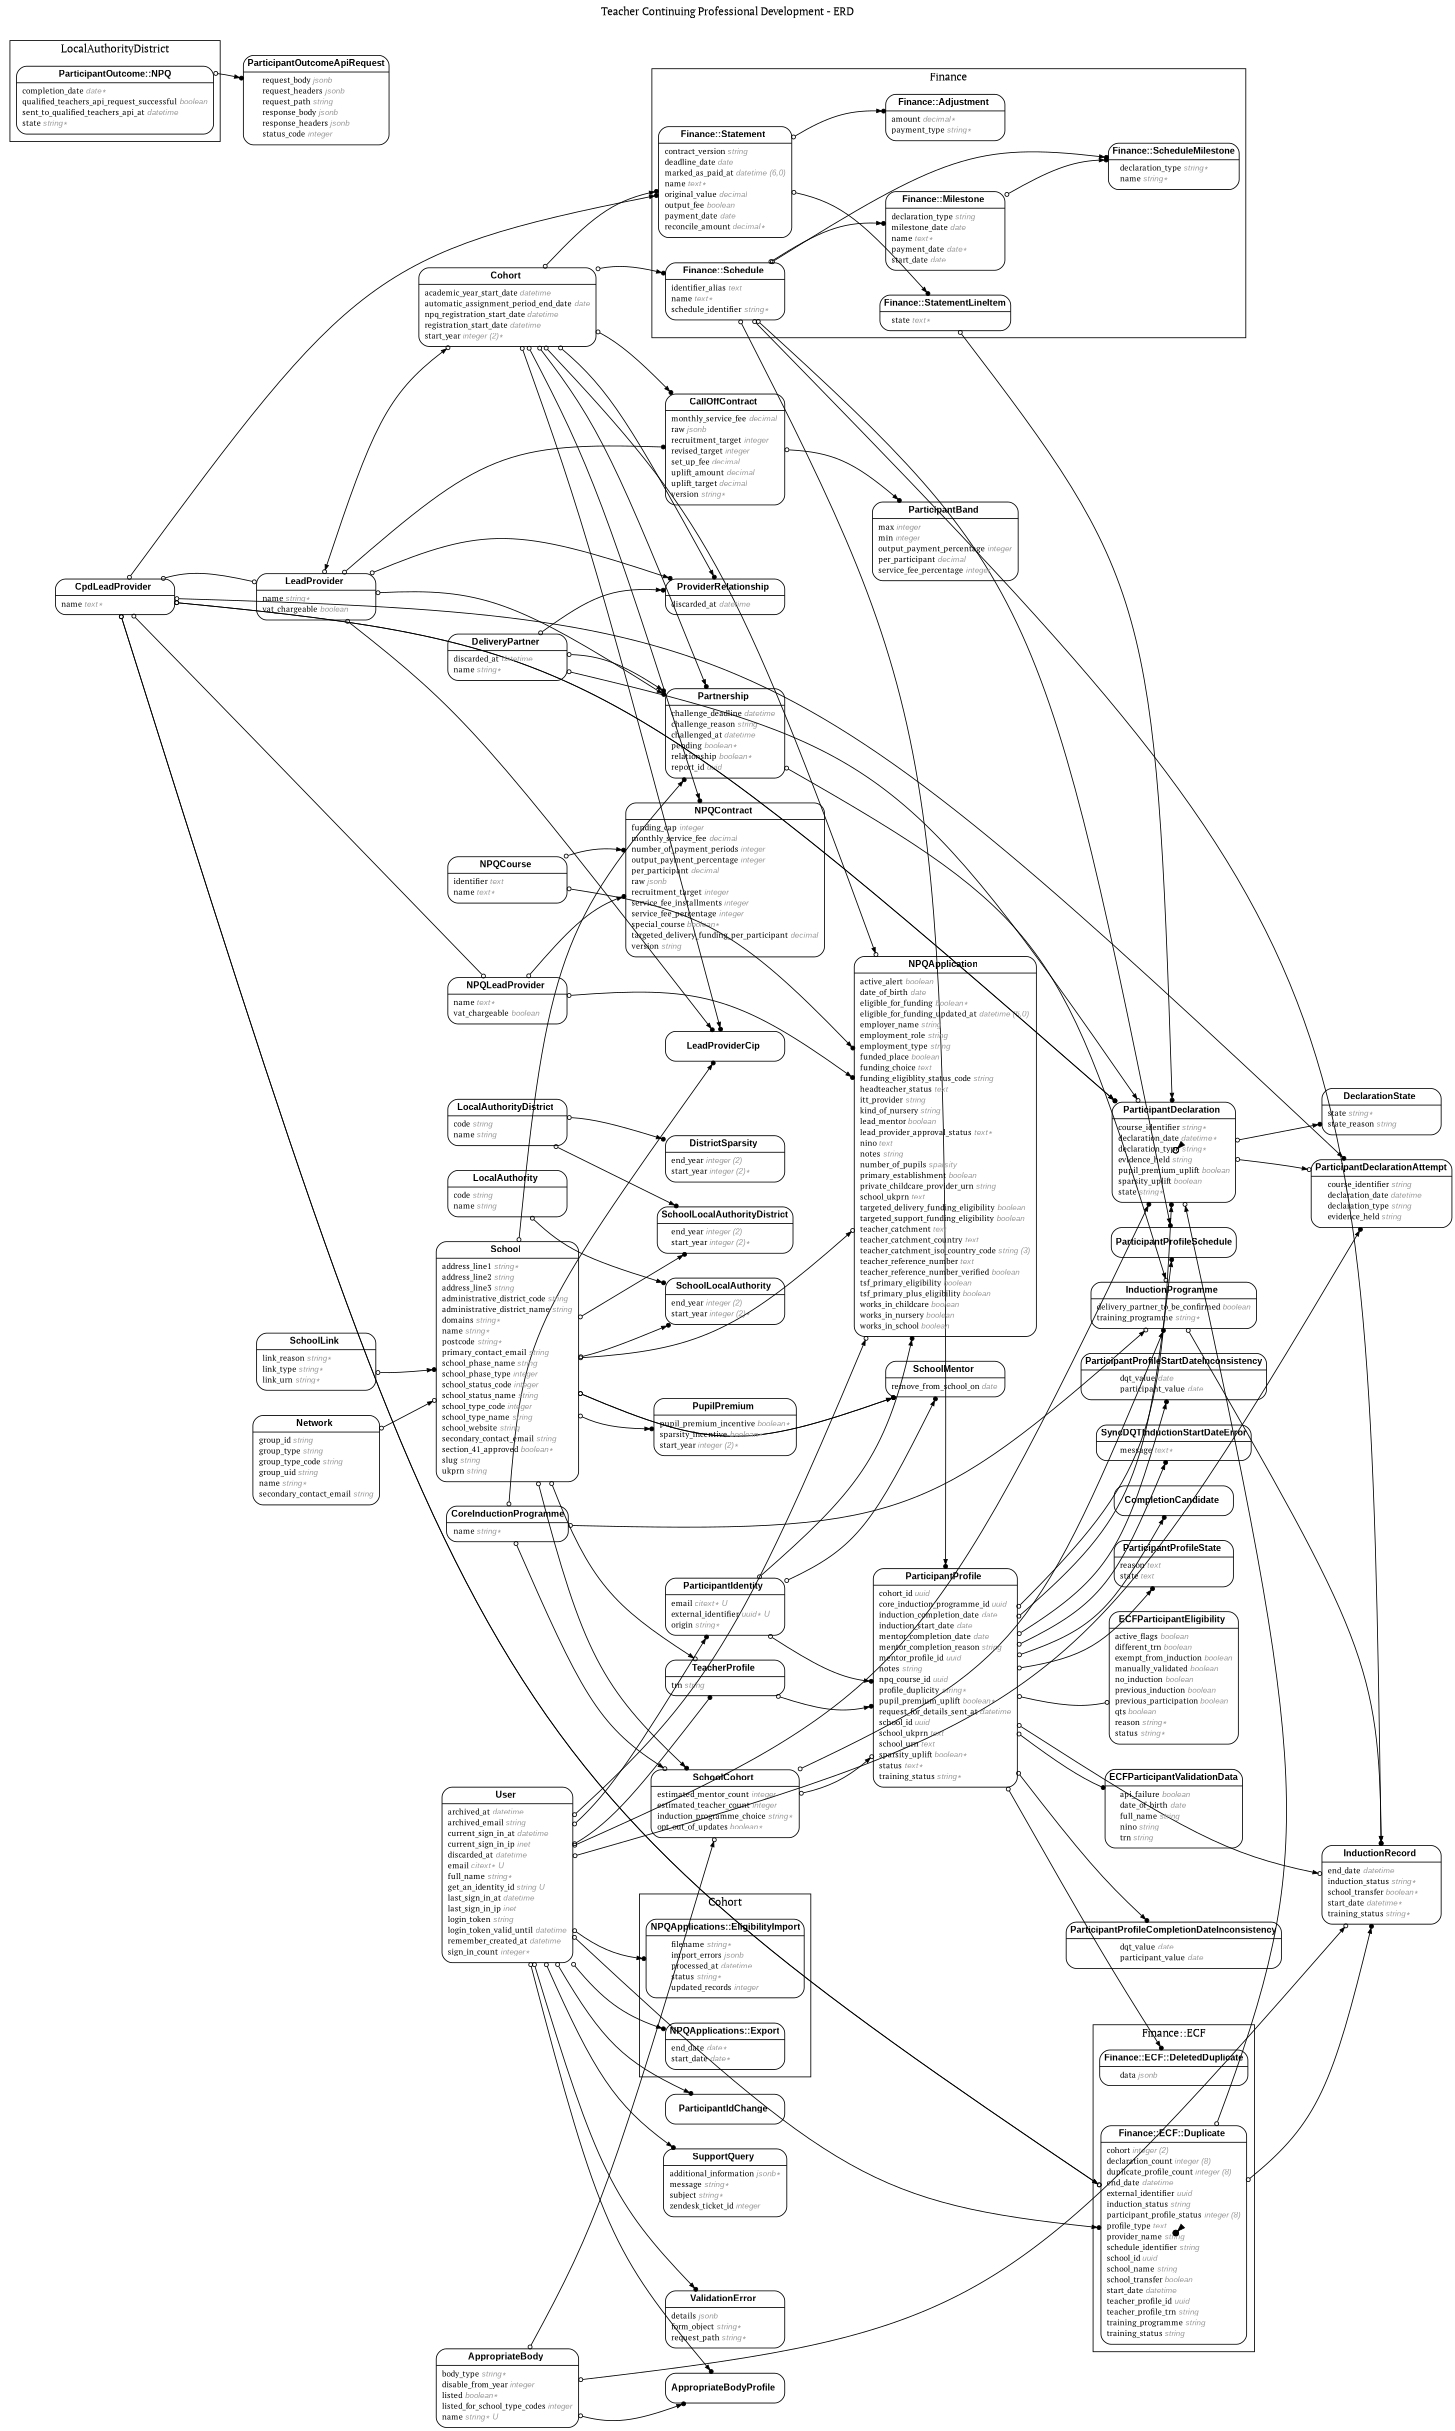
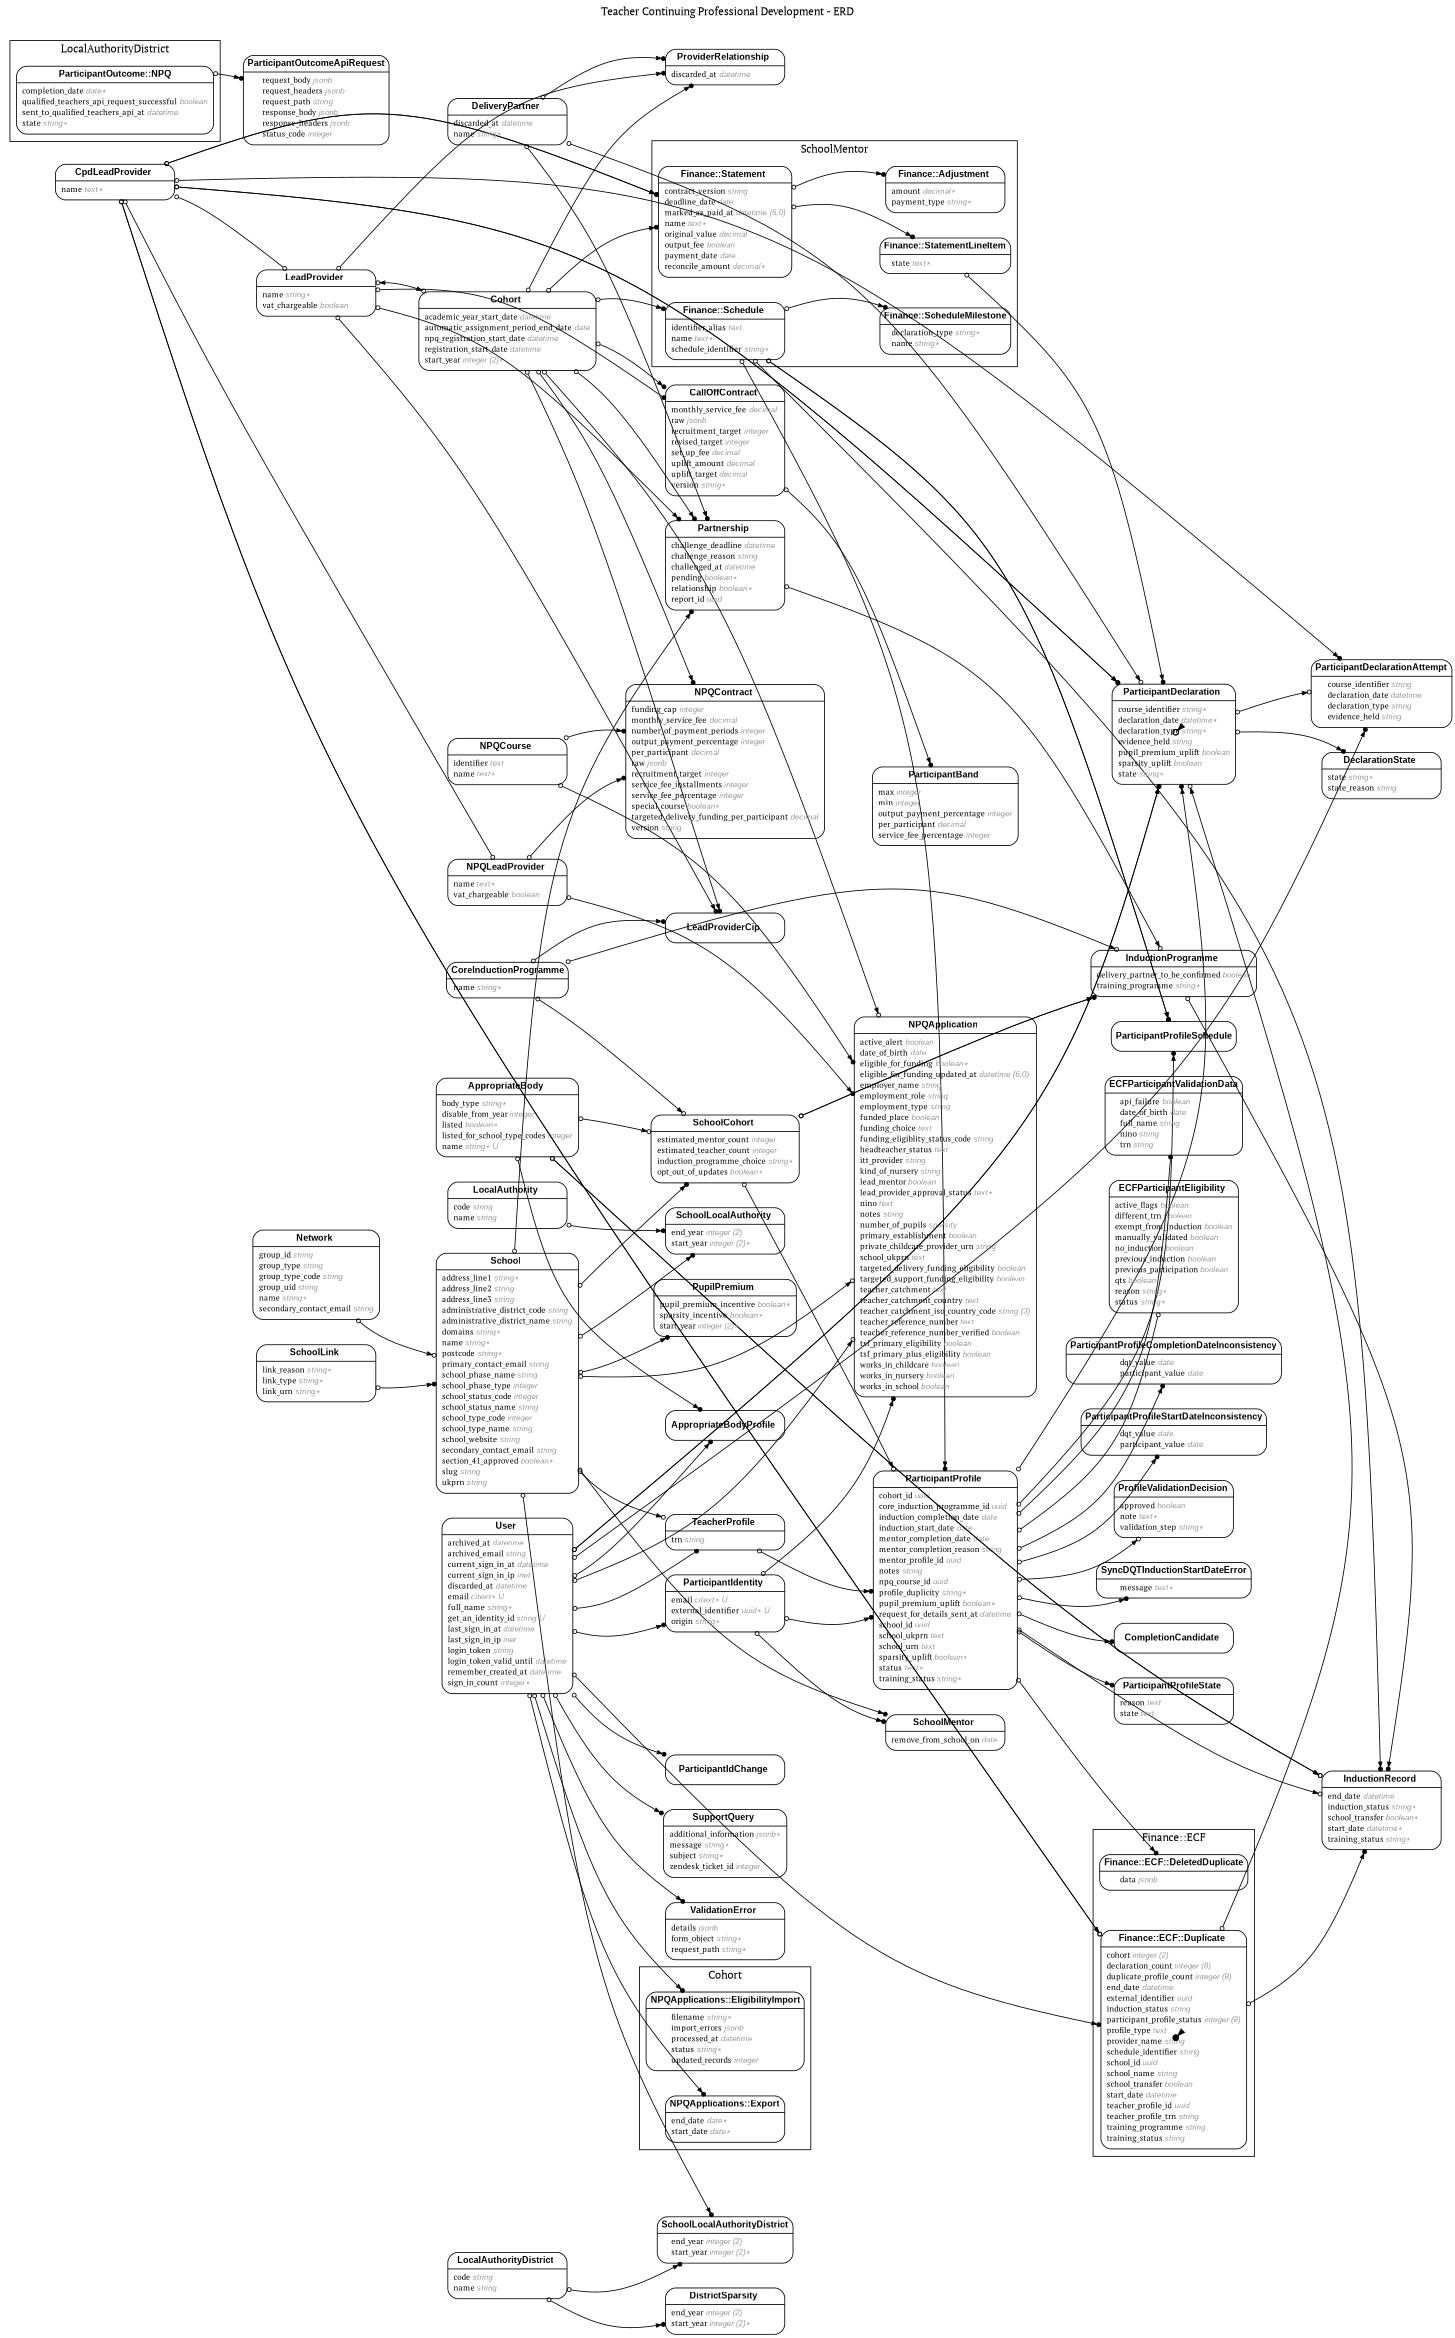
(949, 78) -> (835, 150)
(945, 231) -> none
none -> (1174, 1509)
